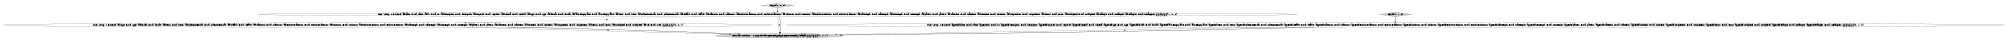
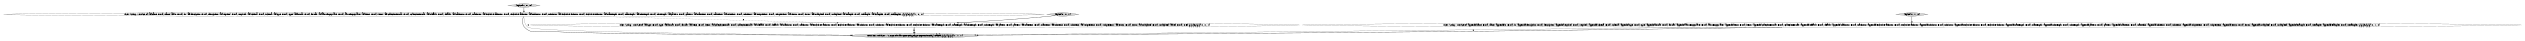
none -> (1063, 14)
